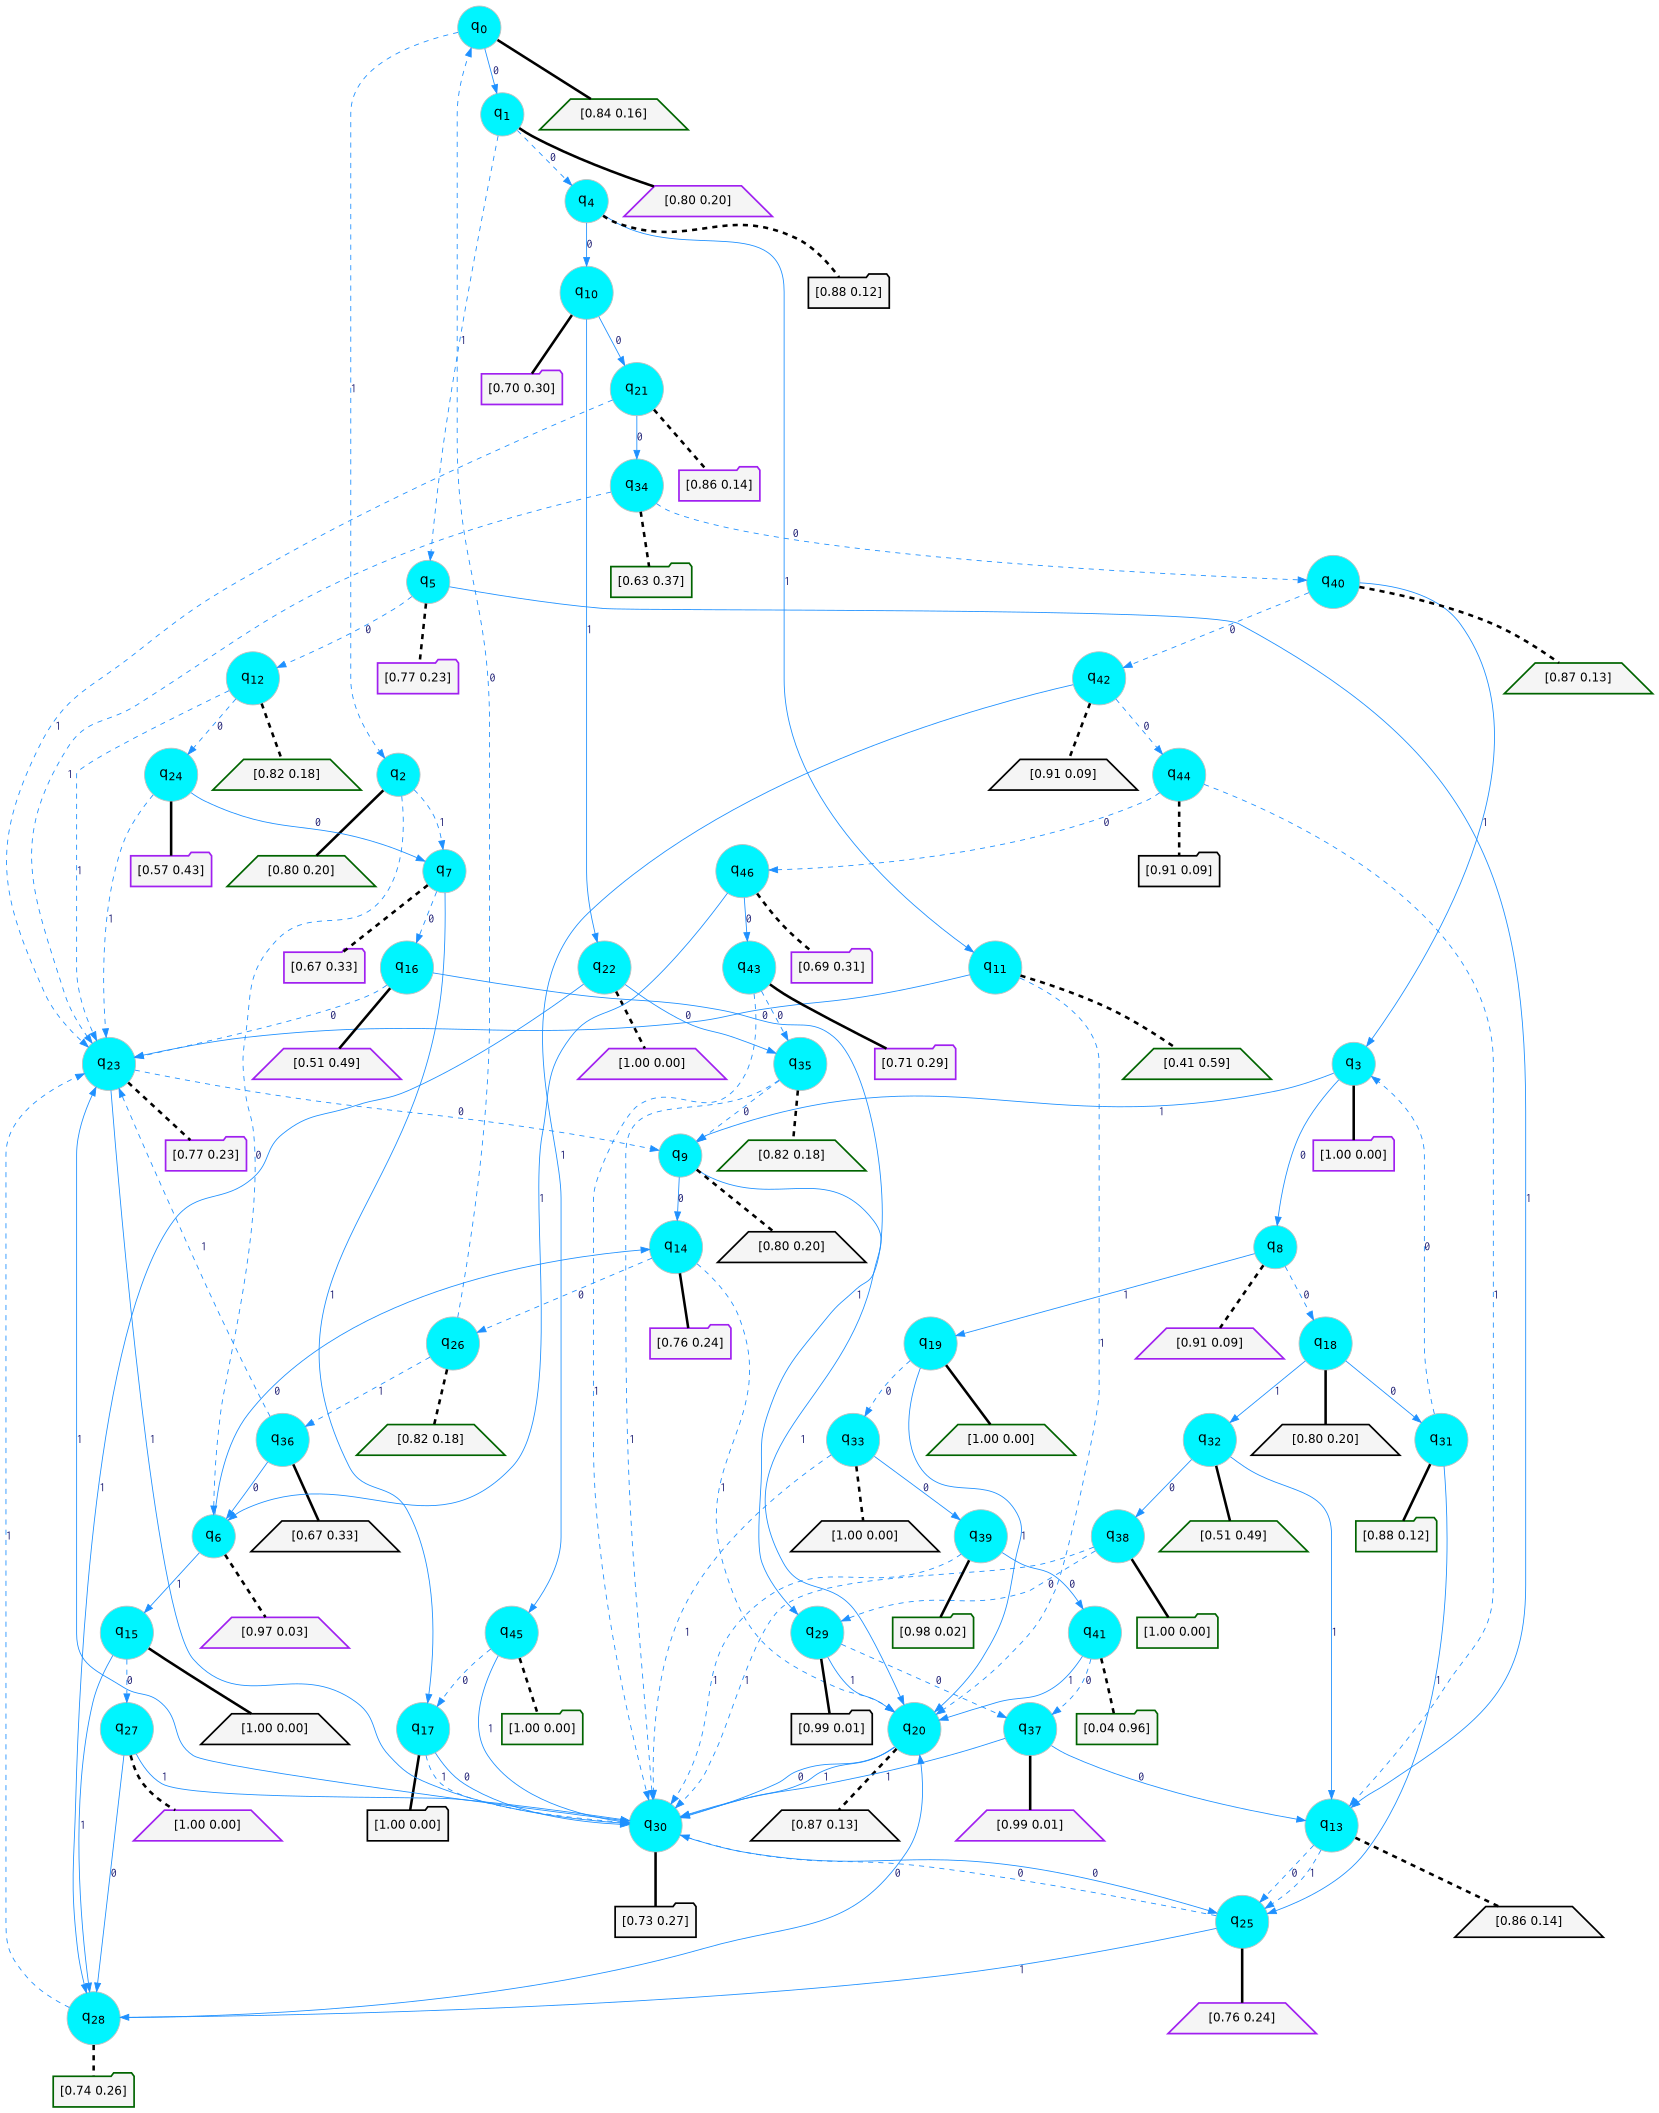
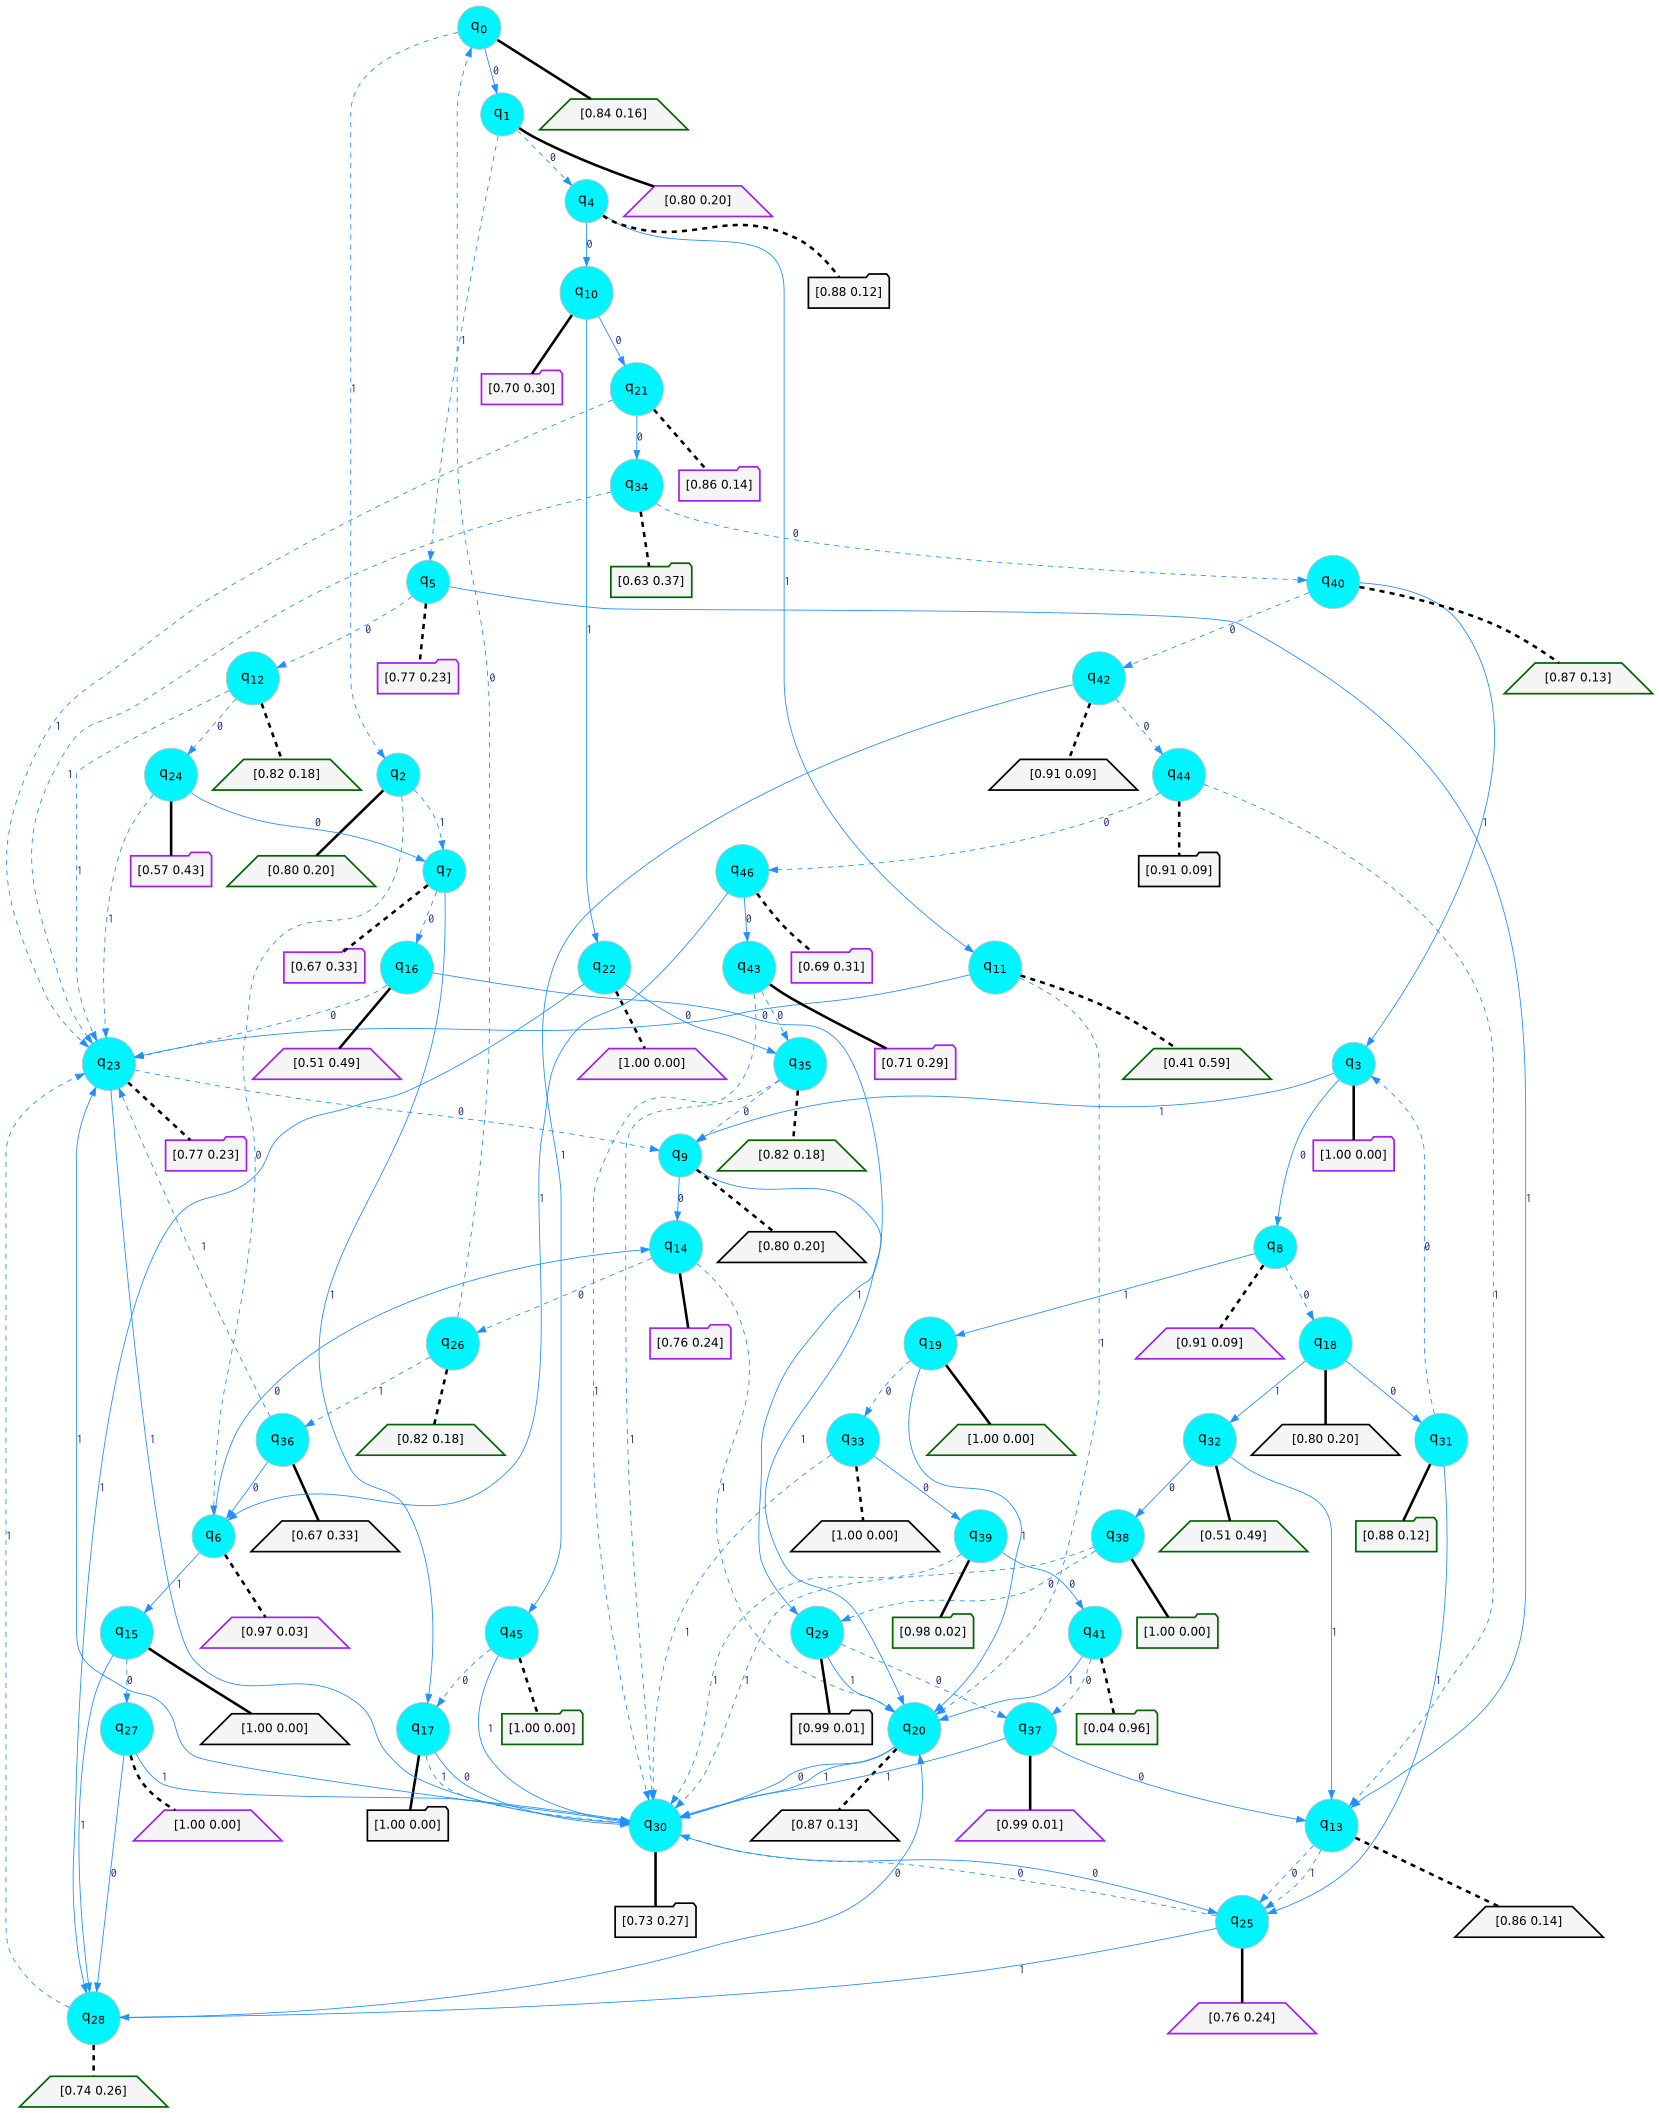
(94, 2092) -> (94, 2092)
